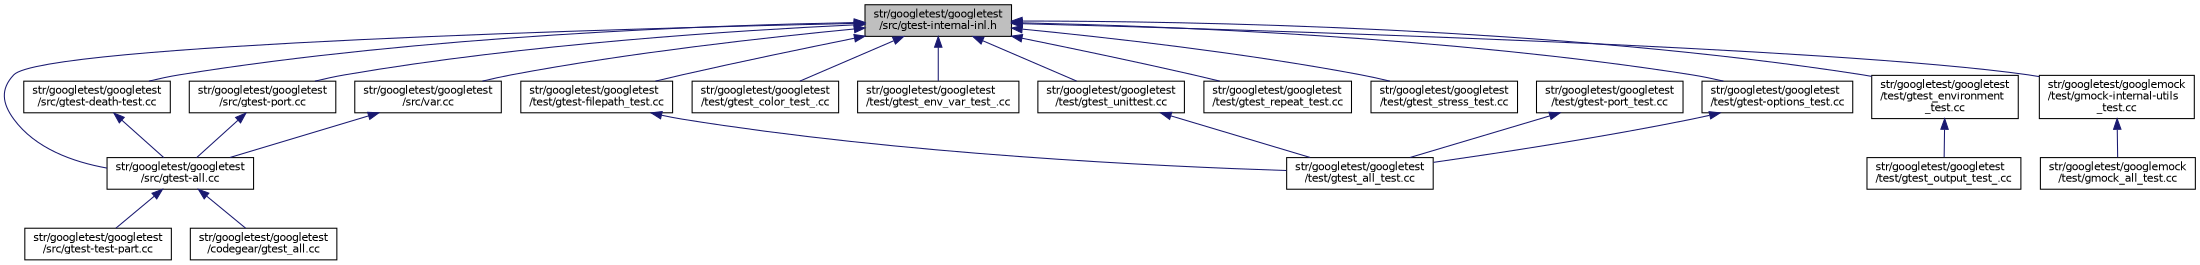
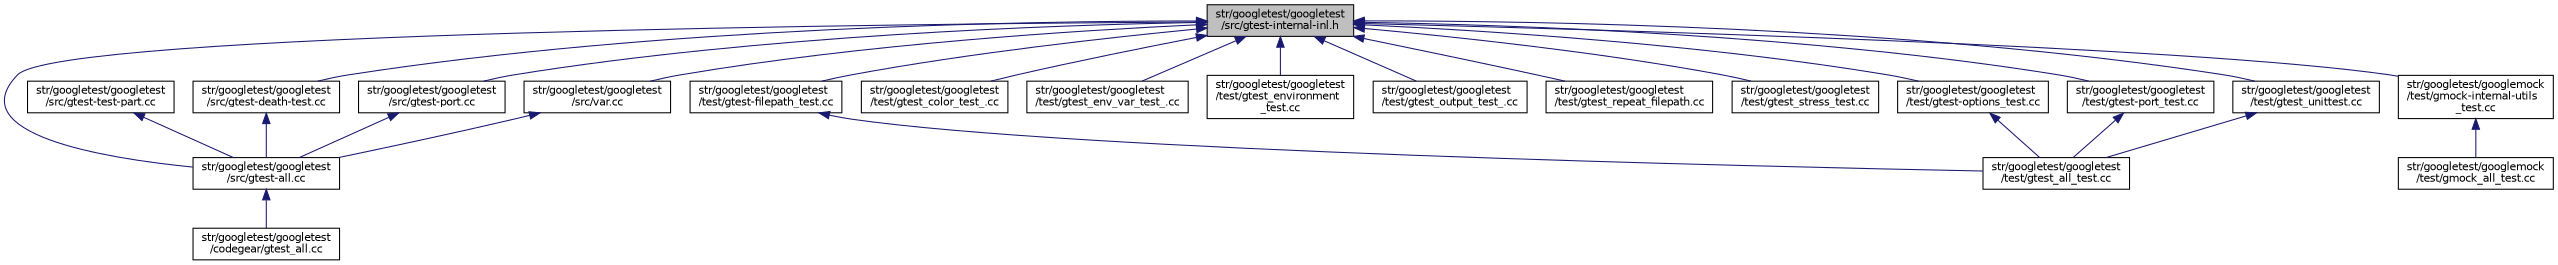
none -> (1800, 44)
(1278, 97) -> (1629, 97)
(1944, 143) -> (1370, 61)
(135, 212) -> (189, 137)
